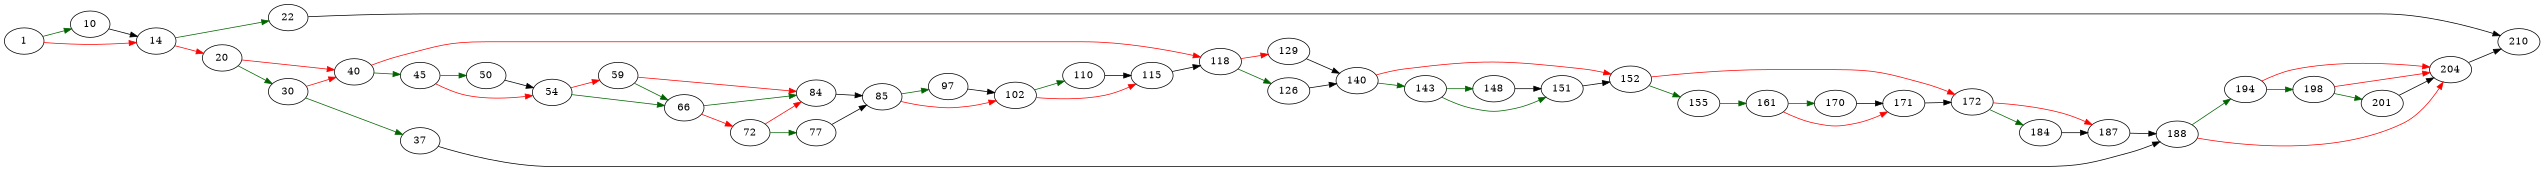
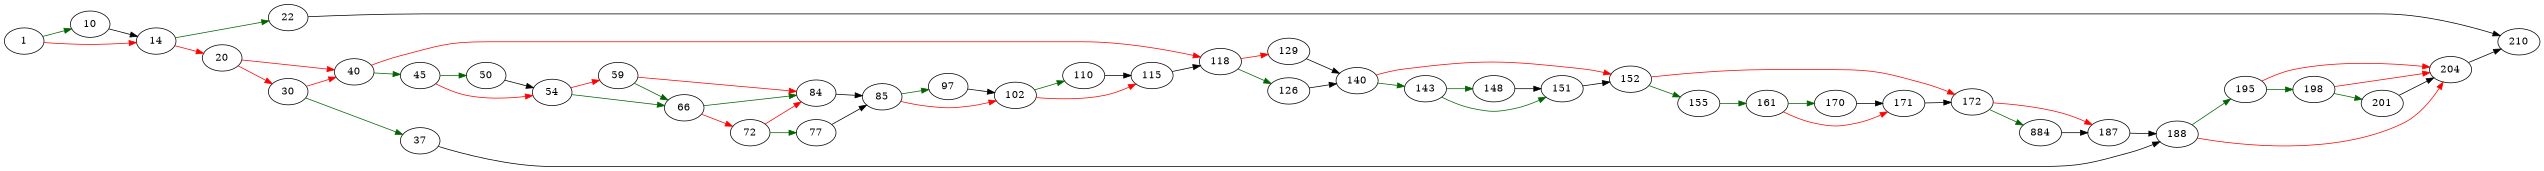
(252, 73) -> (252, 73)
(2246, 89) -> (2246, 89)
(2040, 133) -> (2040, 133)
